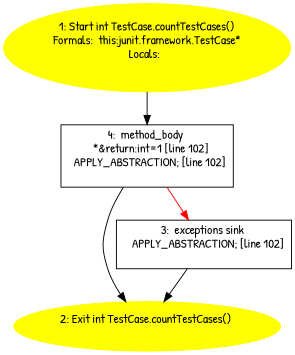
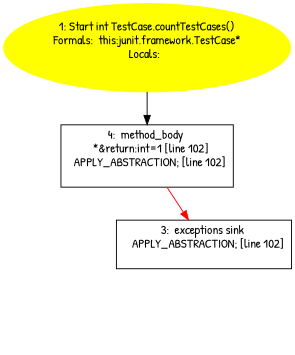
(147, 326) -> none
